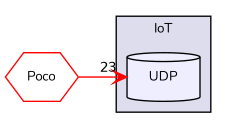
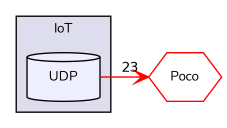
(96, 77) -> (119, 77)
